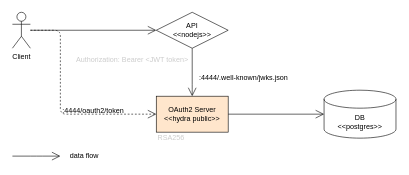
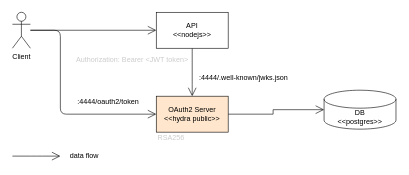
(192, 30) -> (192, 30)
(93, 111) -> (108, 102)
(64, 114) -> (64, 114)
(360, 114) -> (360, 110)
